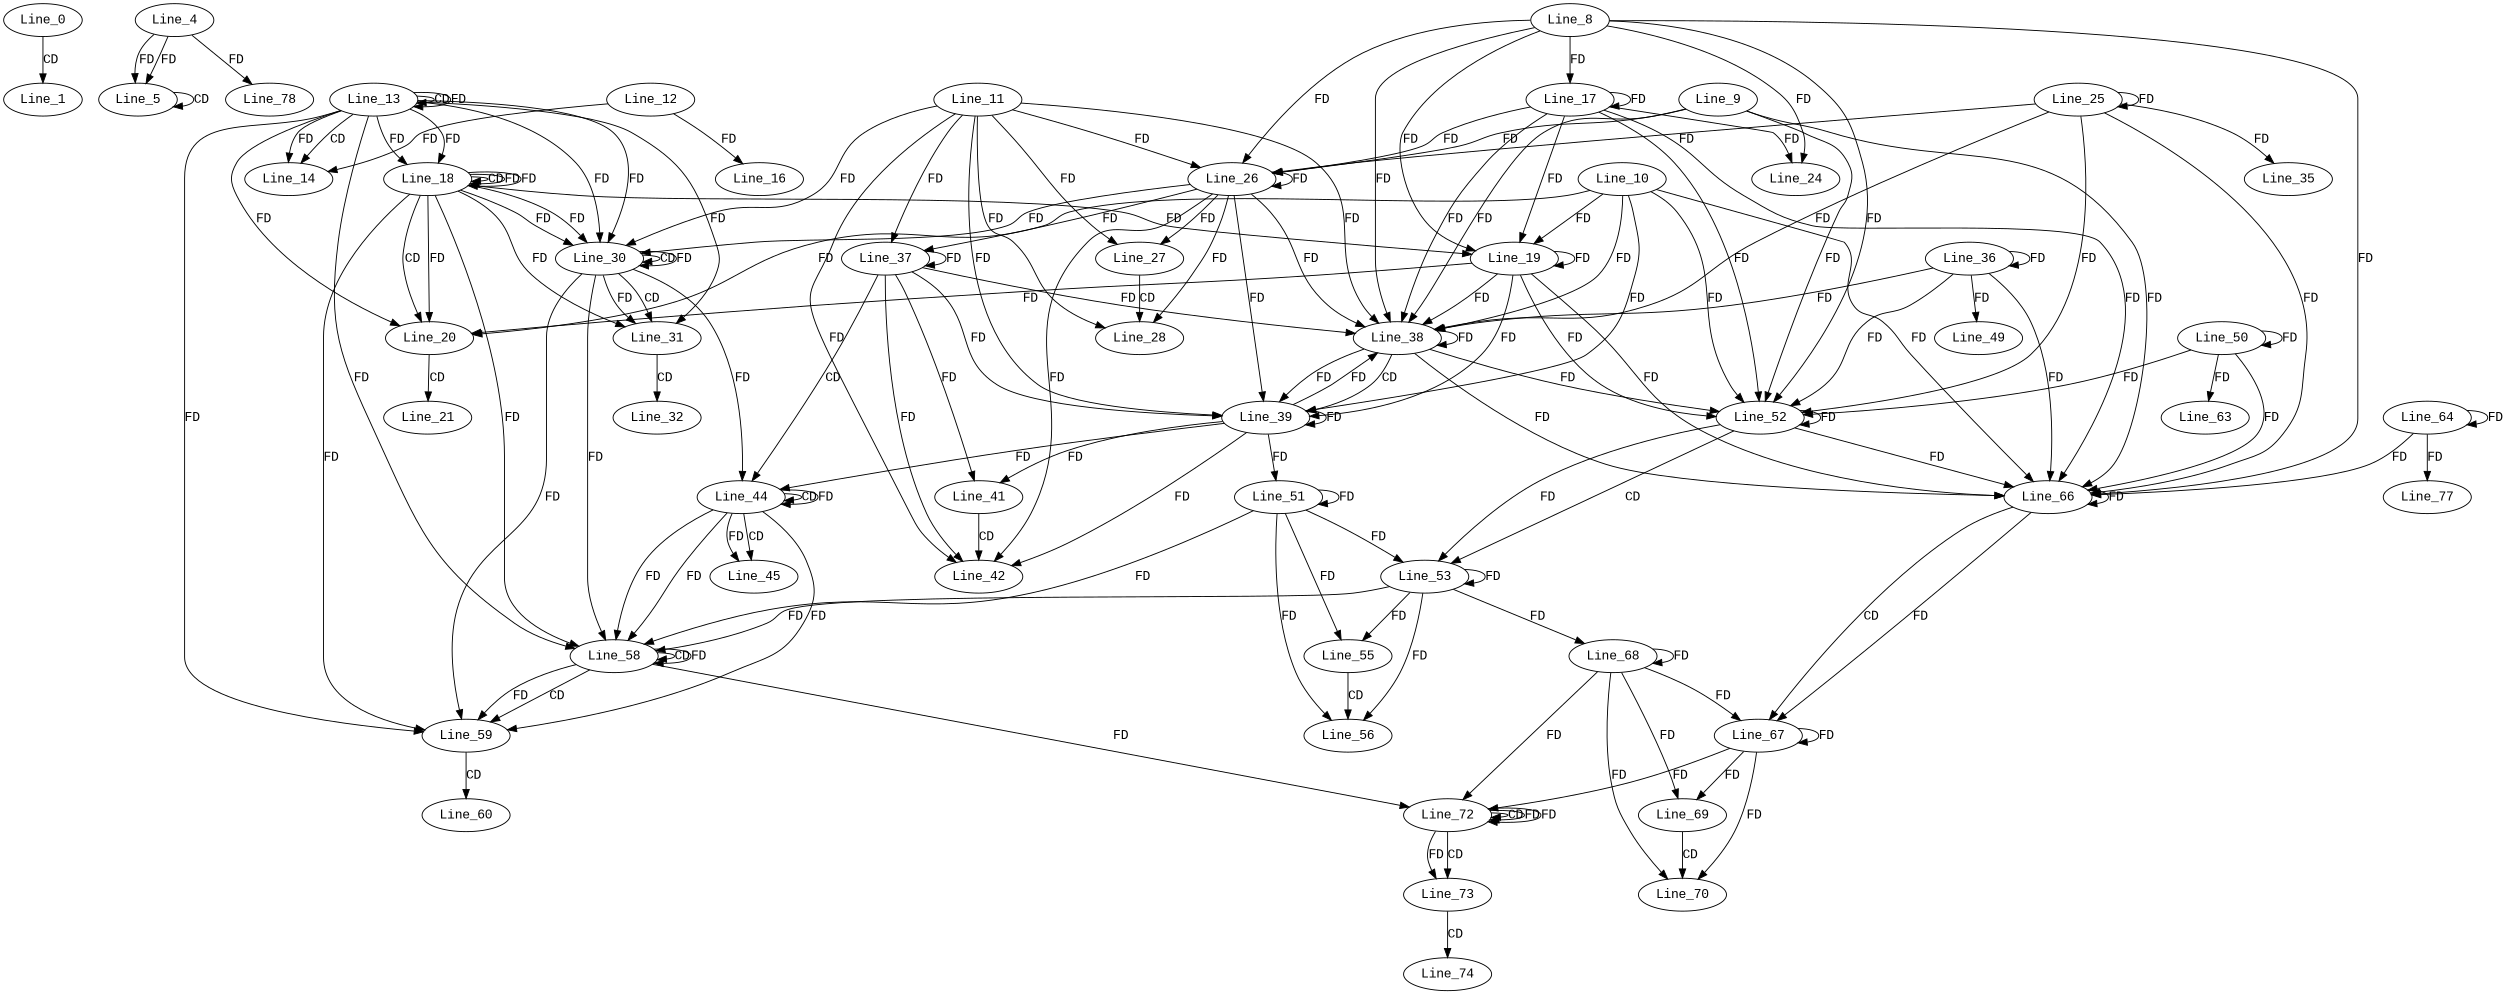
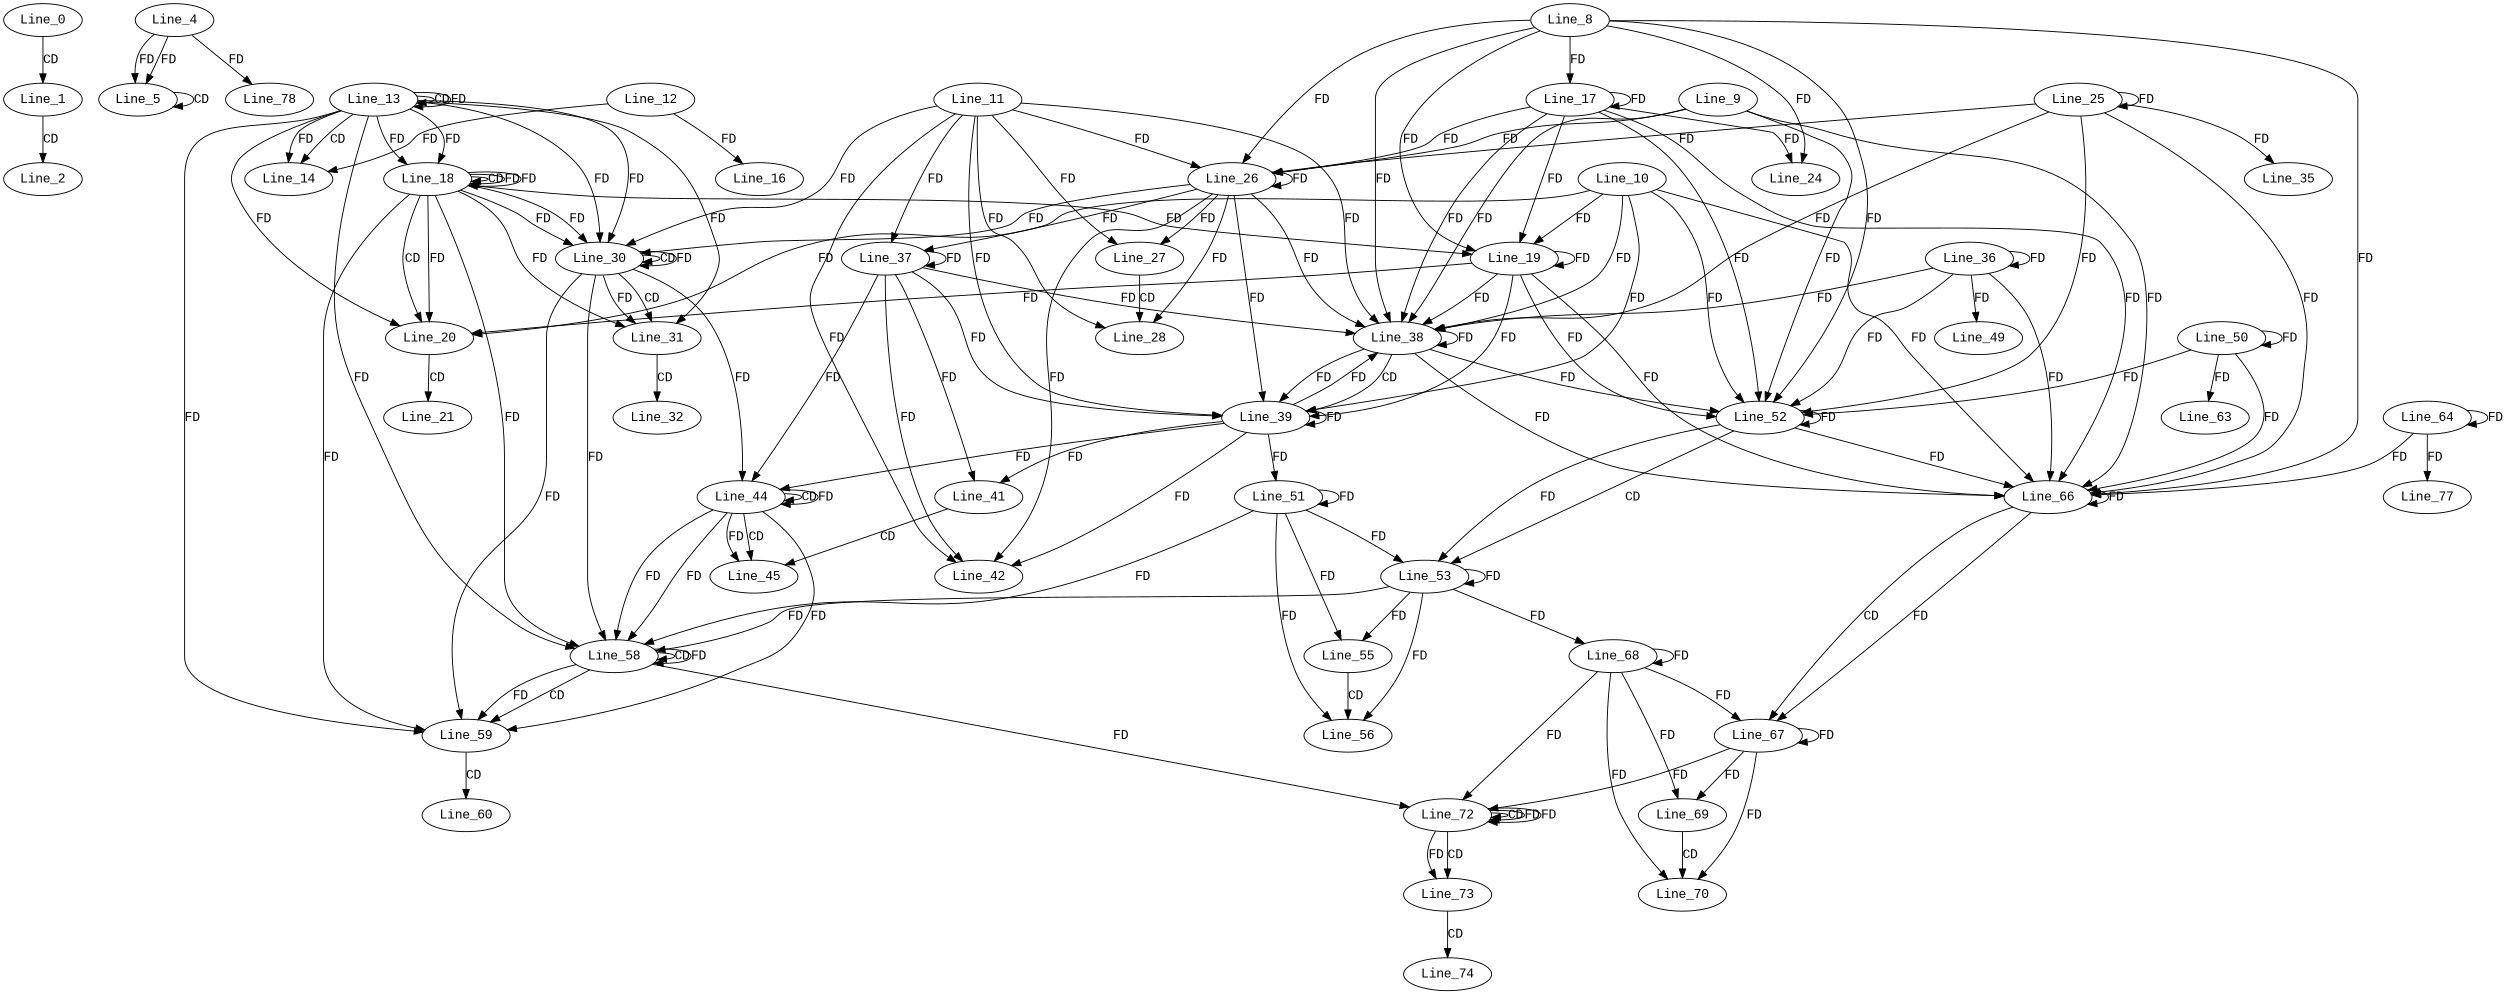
none -> (43, 179)
(833, 378) -> (833, 378)
(979, 532) -> (871, 535)
